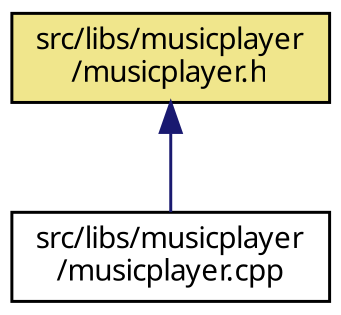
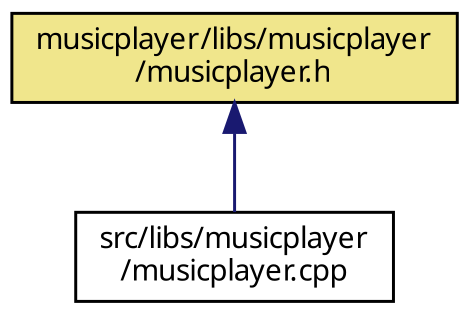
(171, 58) -> (235, 58)
